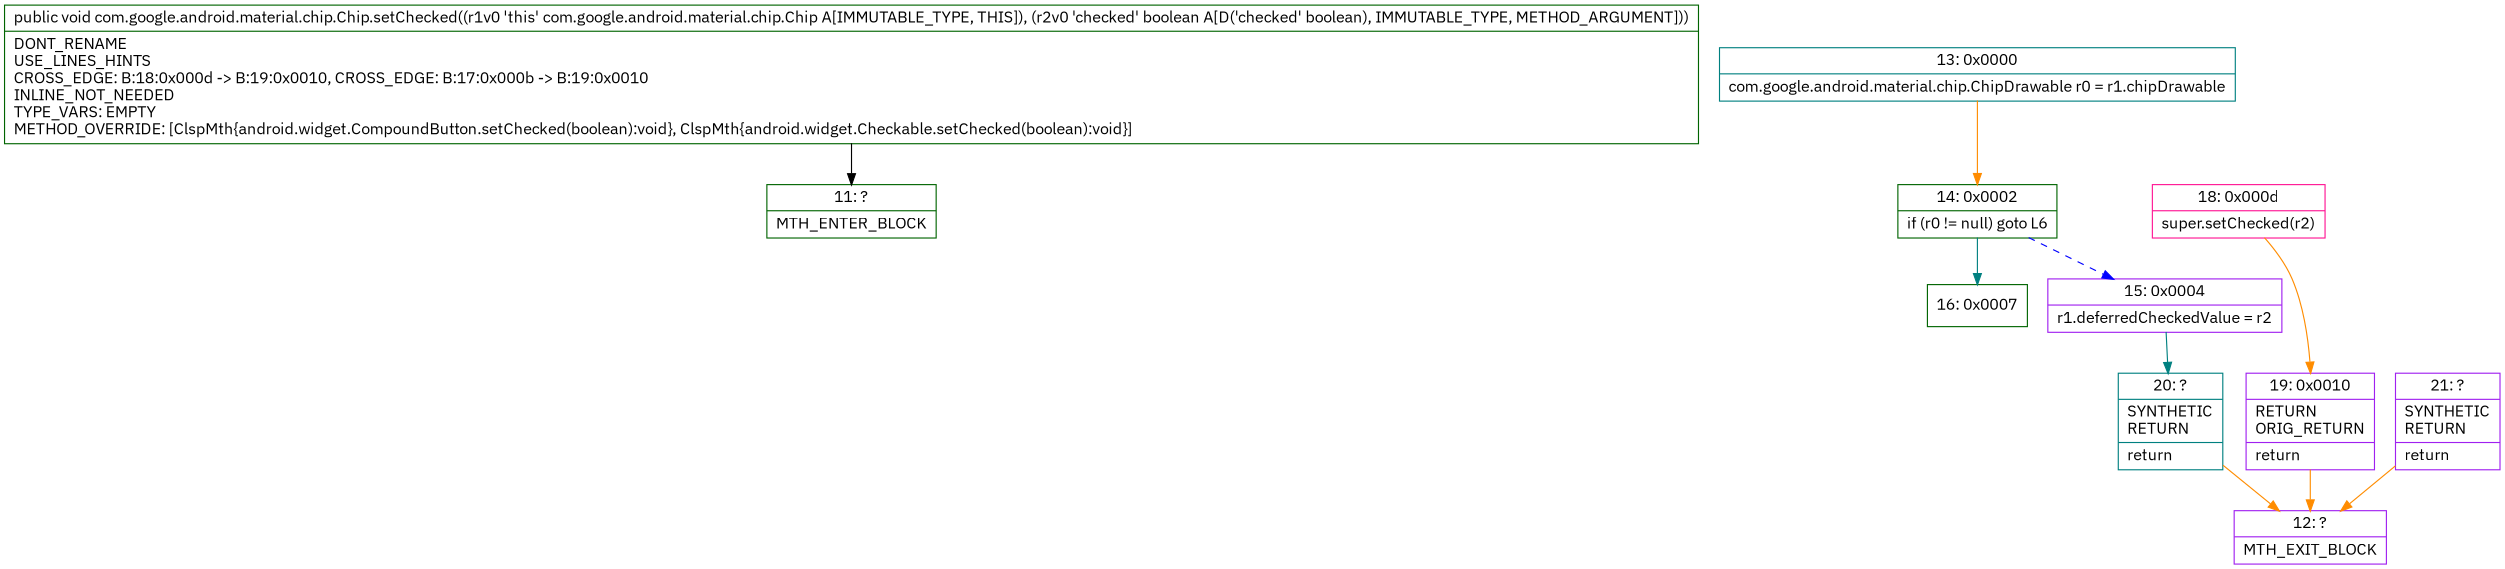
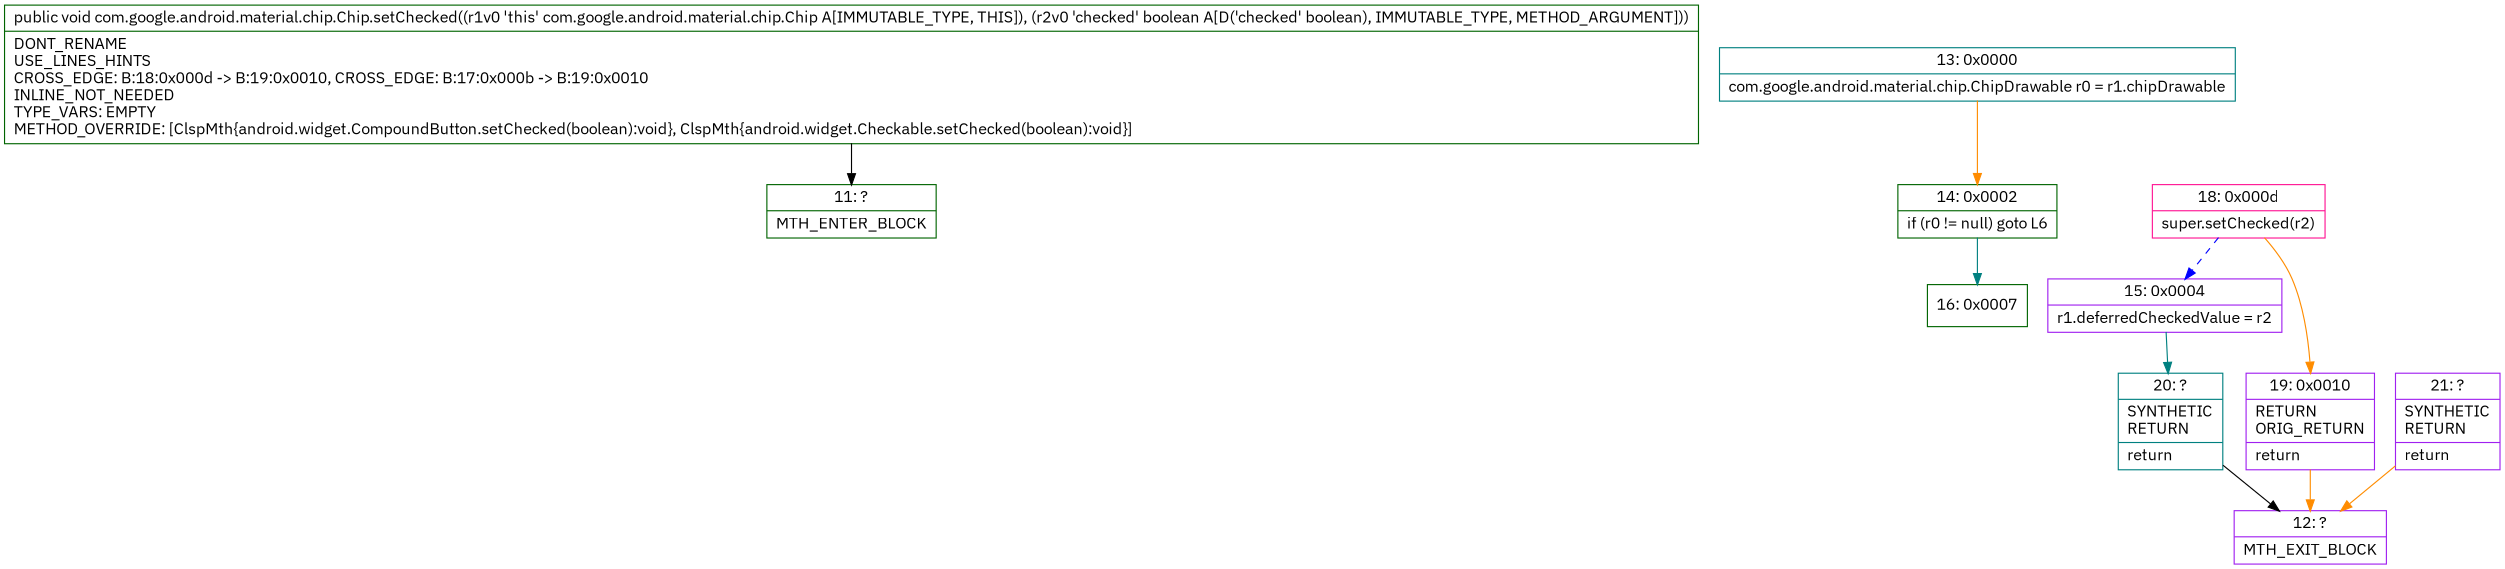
(2066, 256) -> (2205, 254)
(2247, 485) -> (2247, 485)
